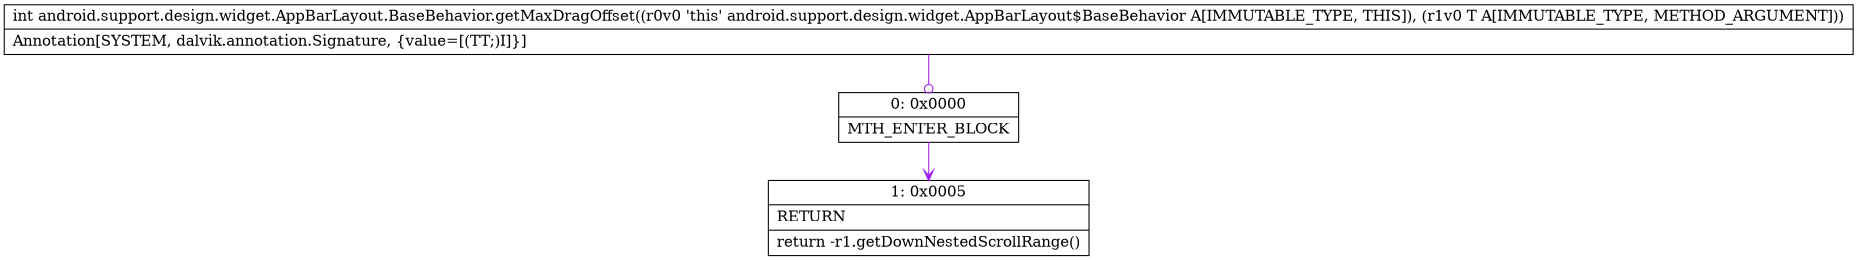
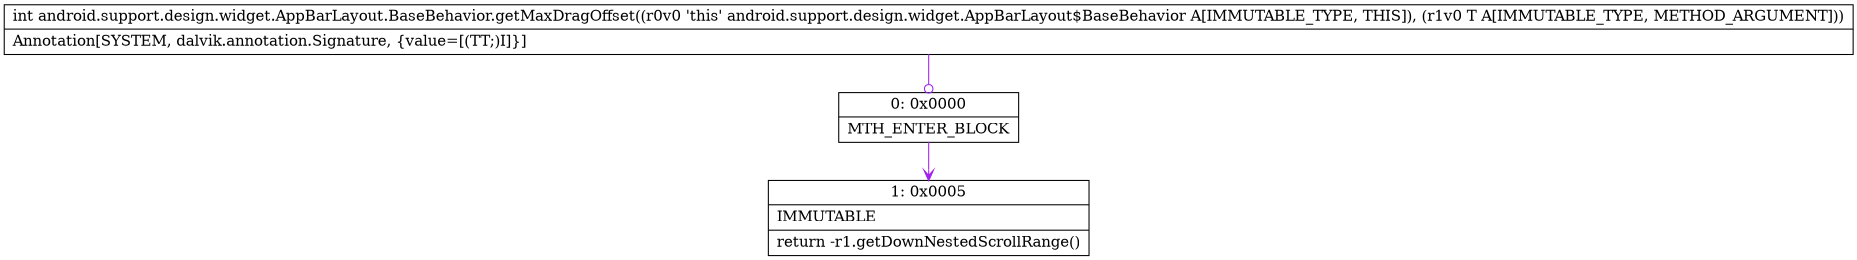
(811, 217) -> (827, 217)
